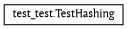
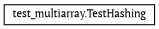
(64, 15) -> (79, 15)
